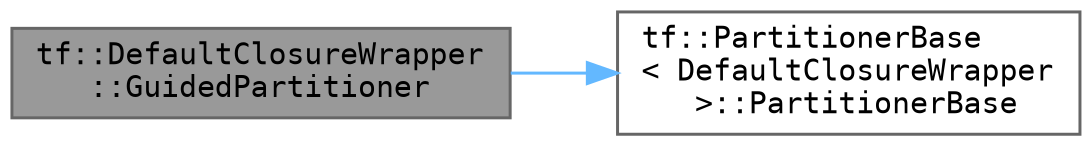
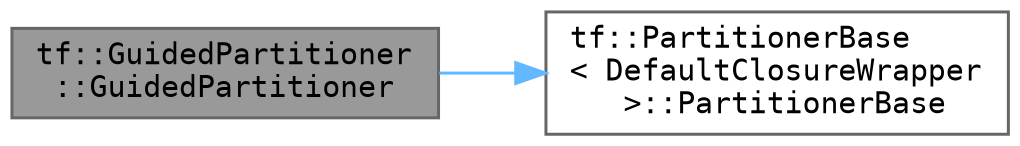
(261, 73) -> (225, 73)
